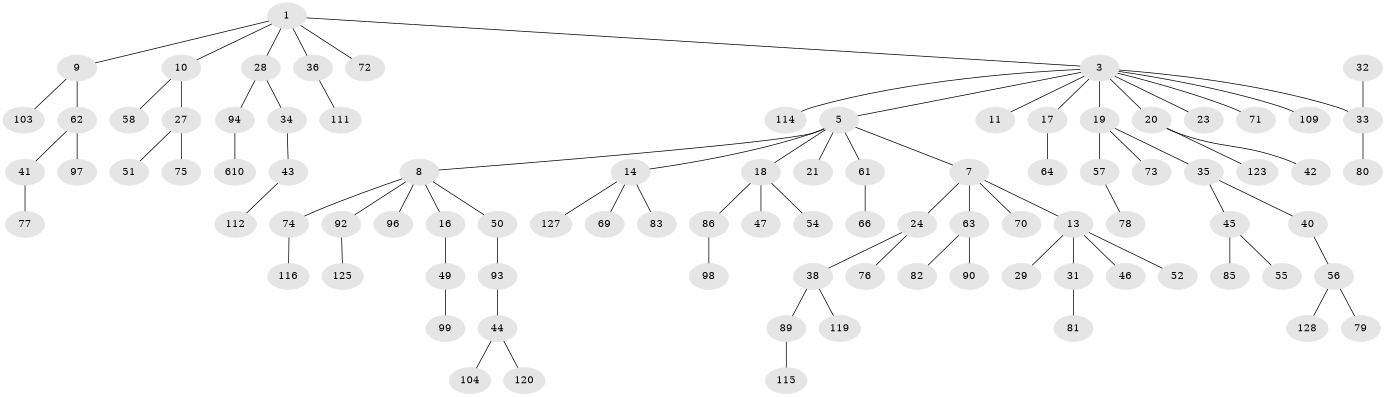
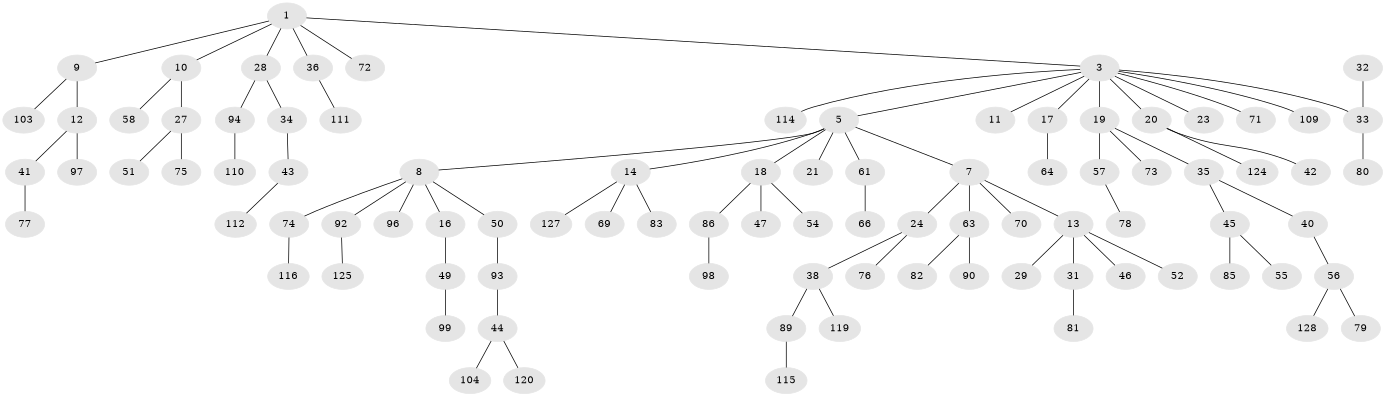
(77, 120) -> (77, 120)
(235, 172) -> (235, 172)
(1257, 172) -> (1257, 172)
